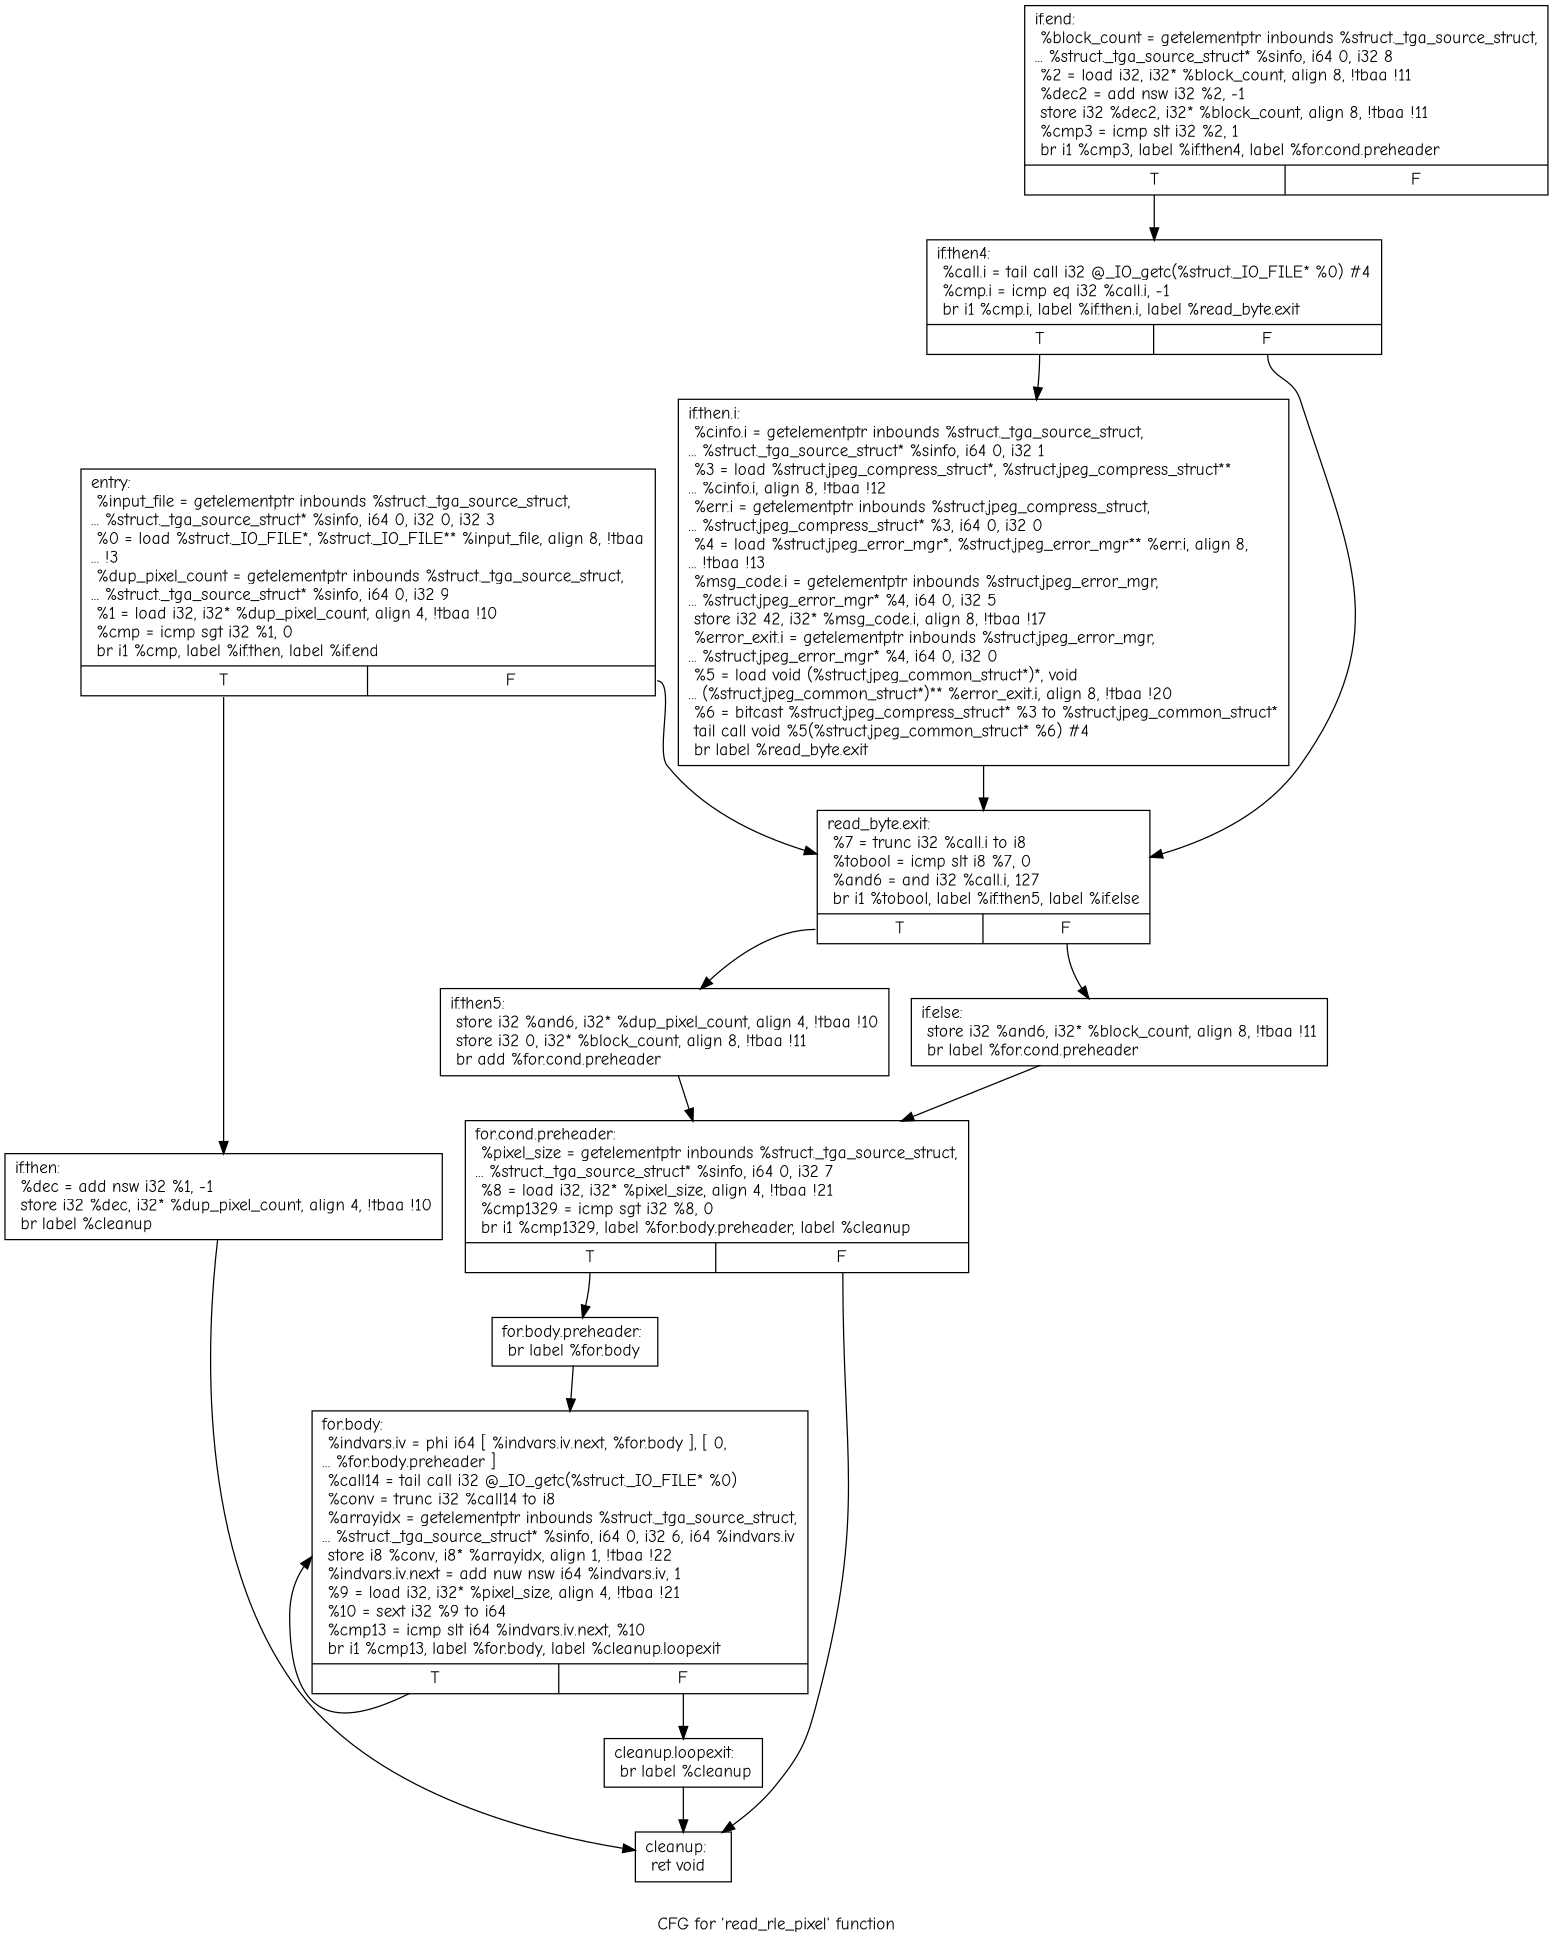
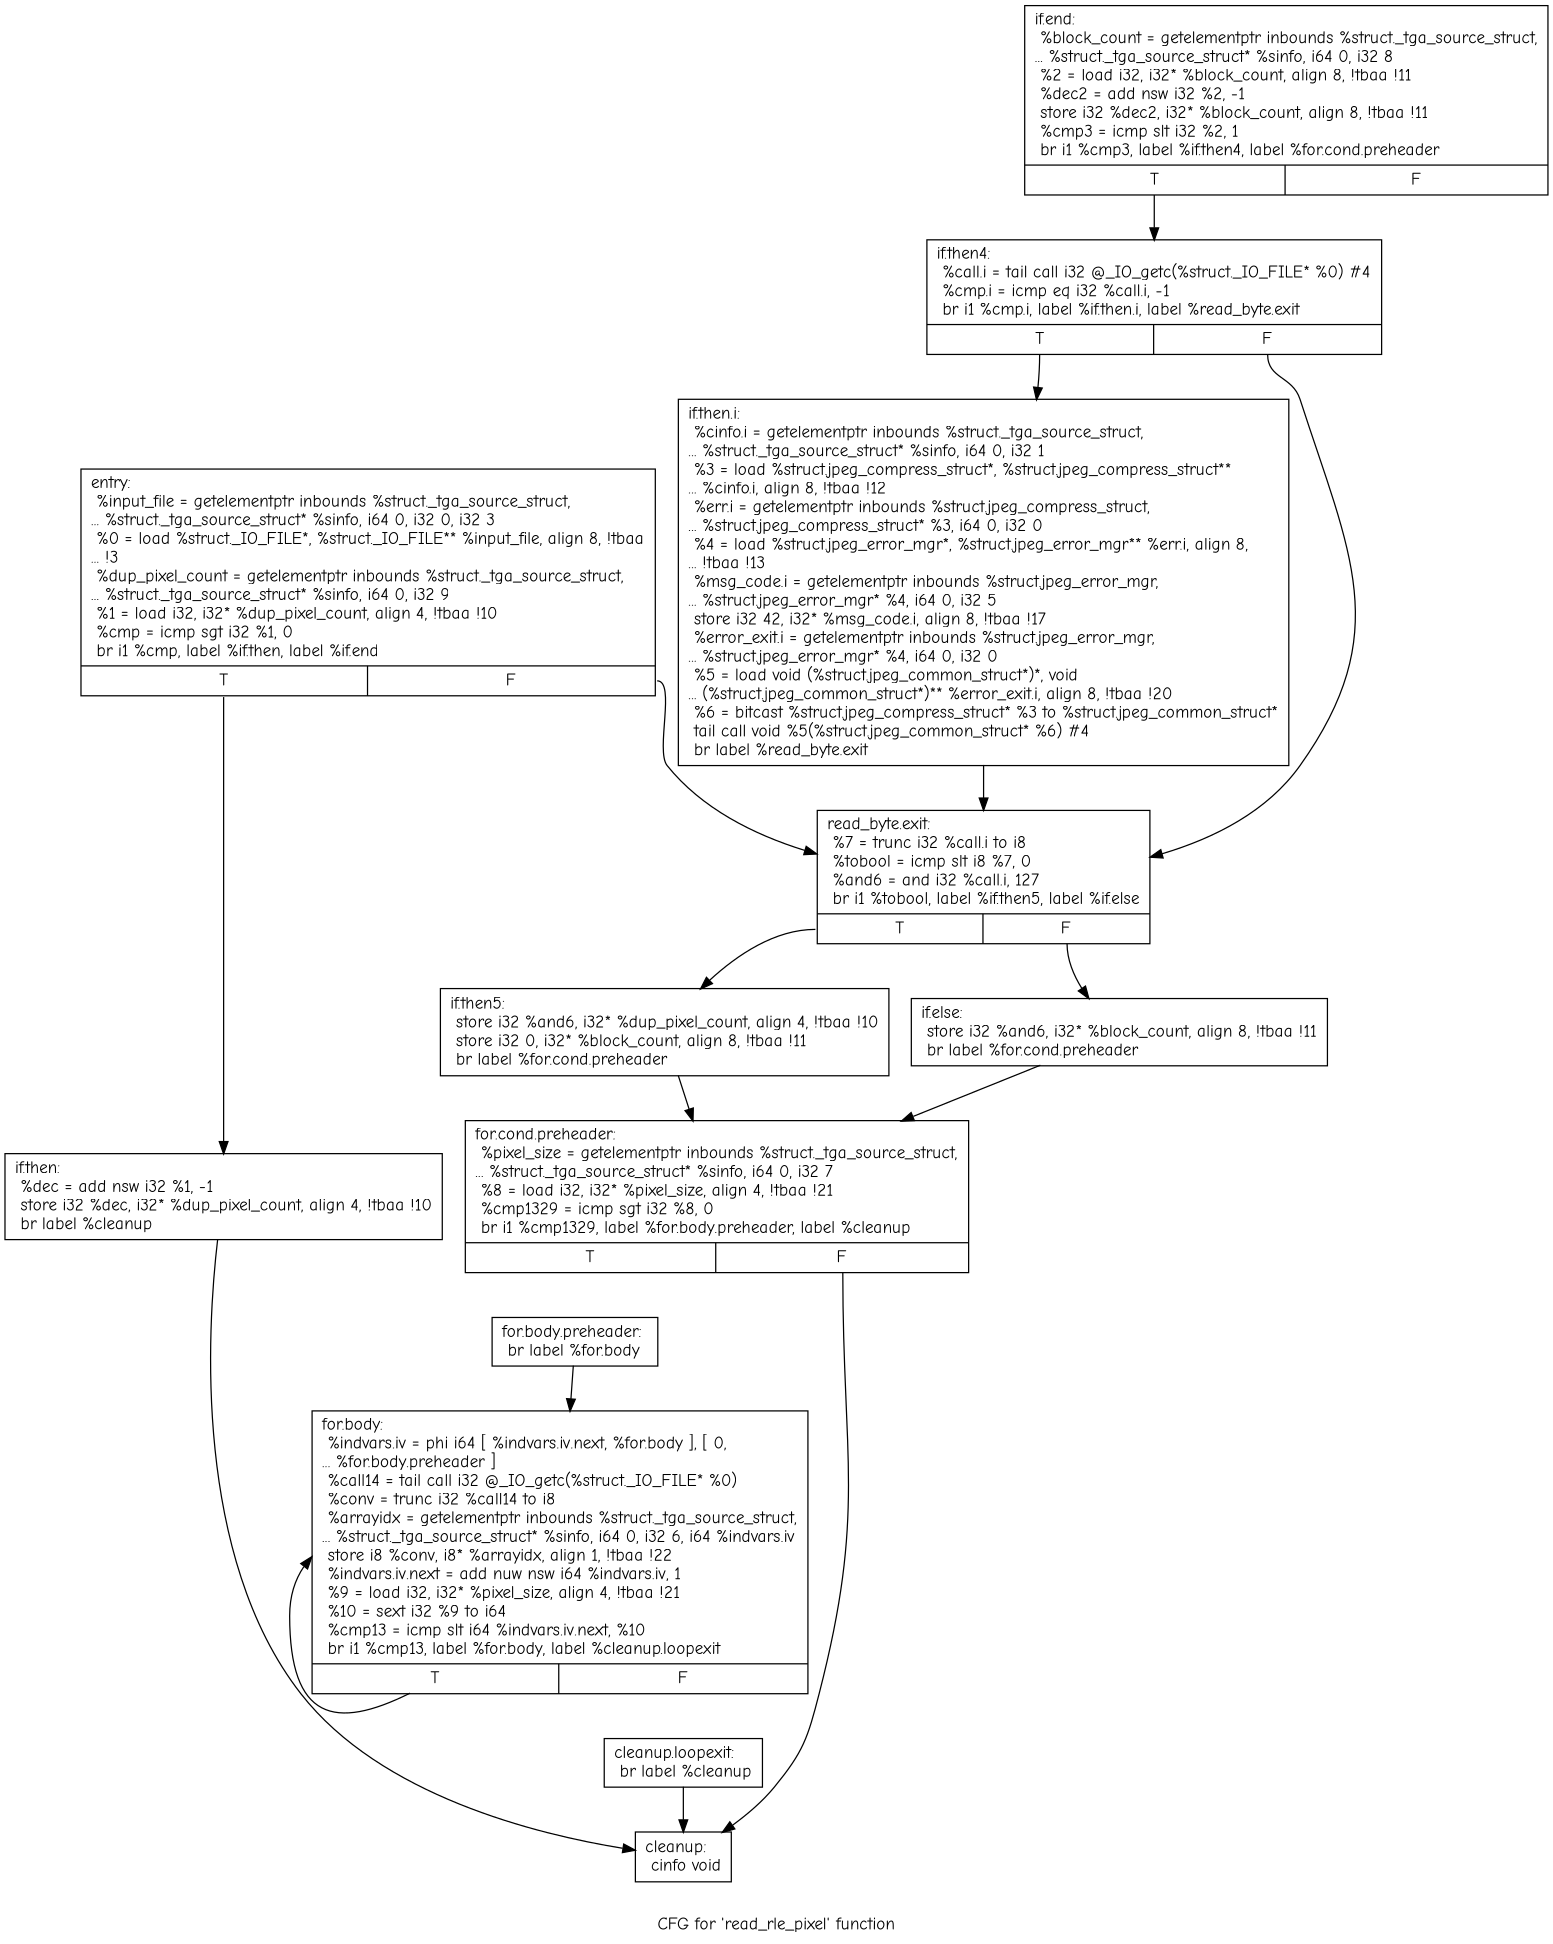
(556, 1060) -> (559, 1060)
(589, 1289) -> none
(683, 1710) -> none
(676, 1866) -> (683, 1866)
